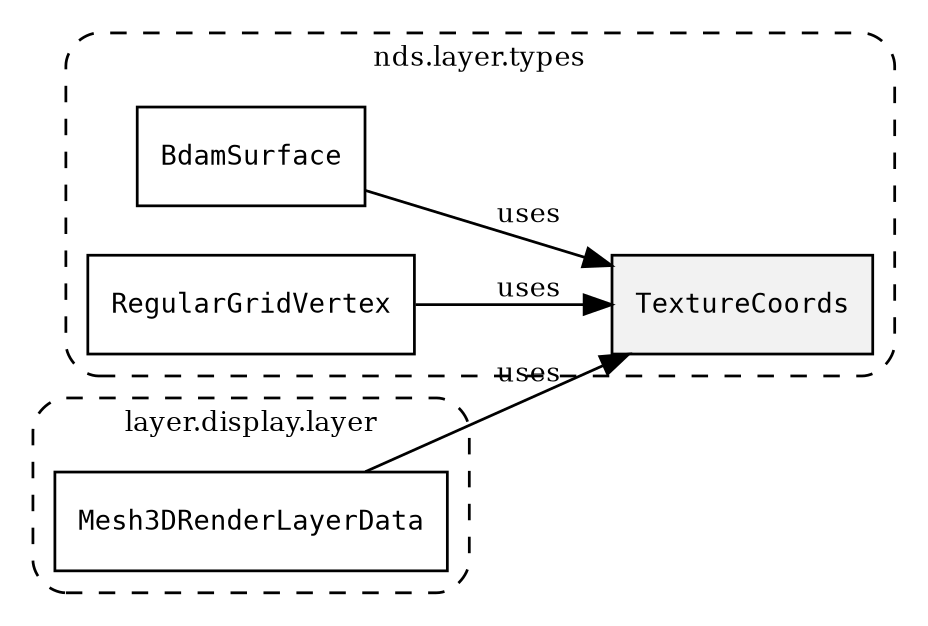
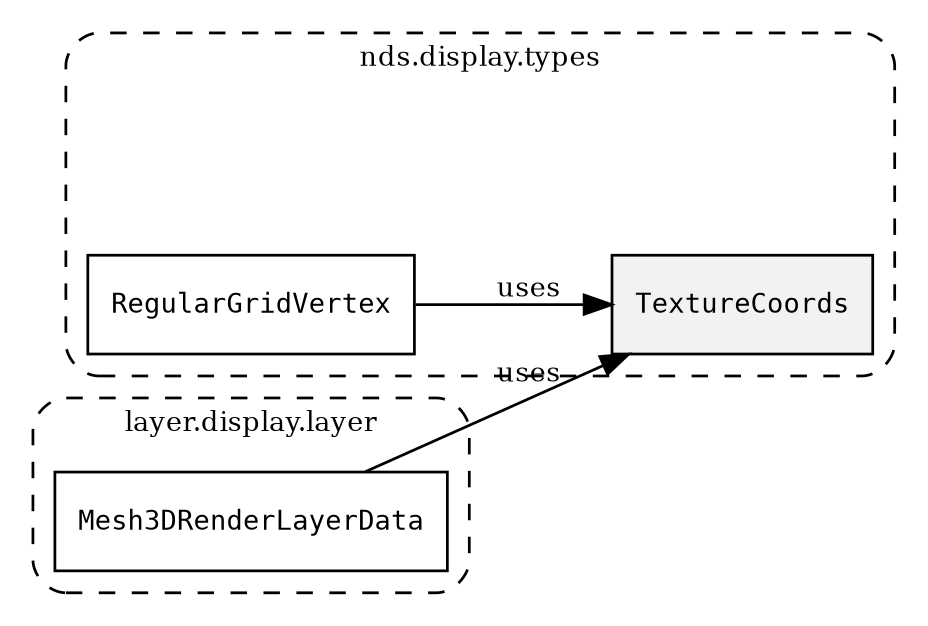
(480, 59) -> (480, 59)
(251, 156) -> none
